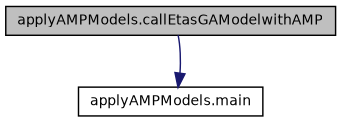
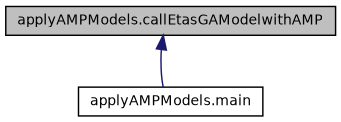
(180, 54) -> (161, 69)
